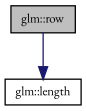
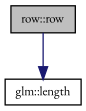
(43, 19) -> (43, 19)
